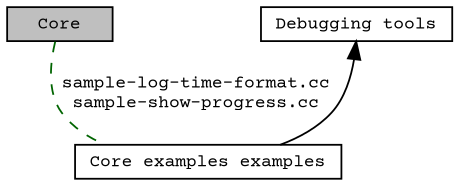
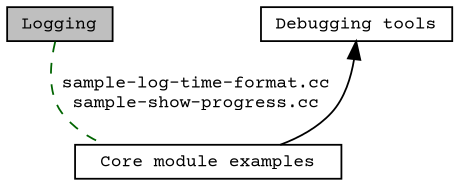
(60, 24) -> (60, 24)
(208, 162) -> (208, 162)
